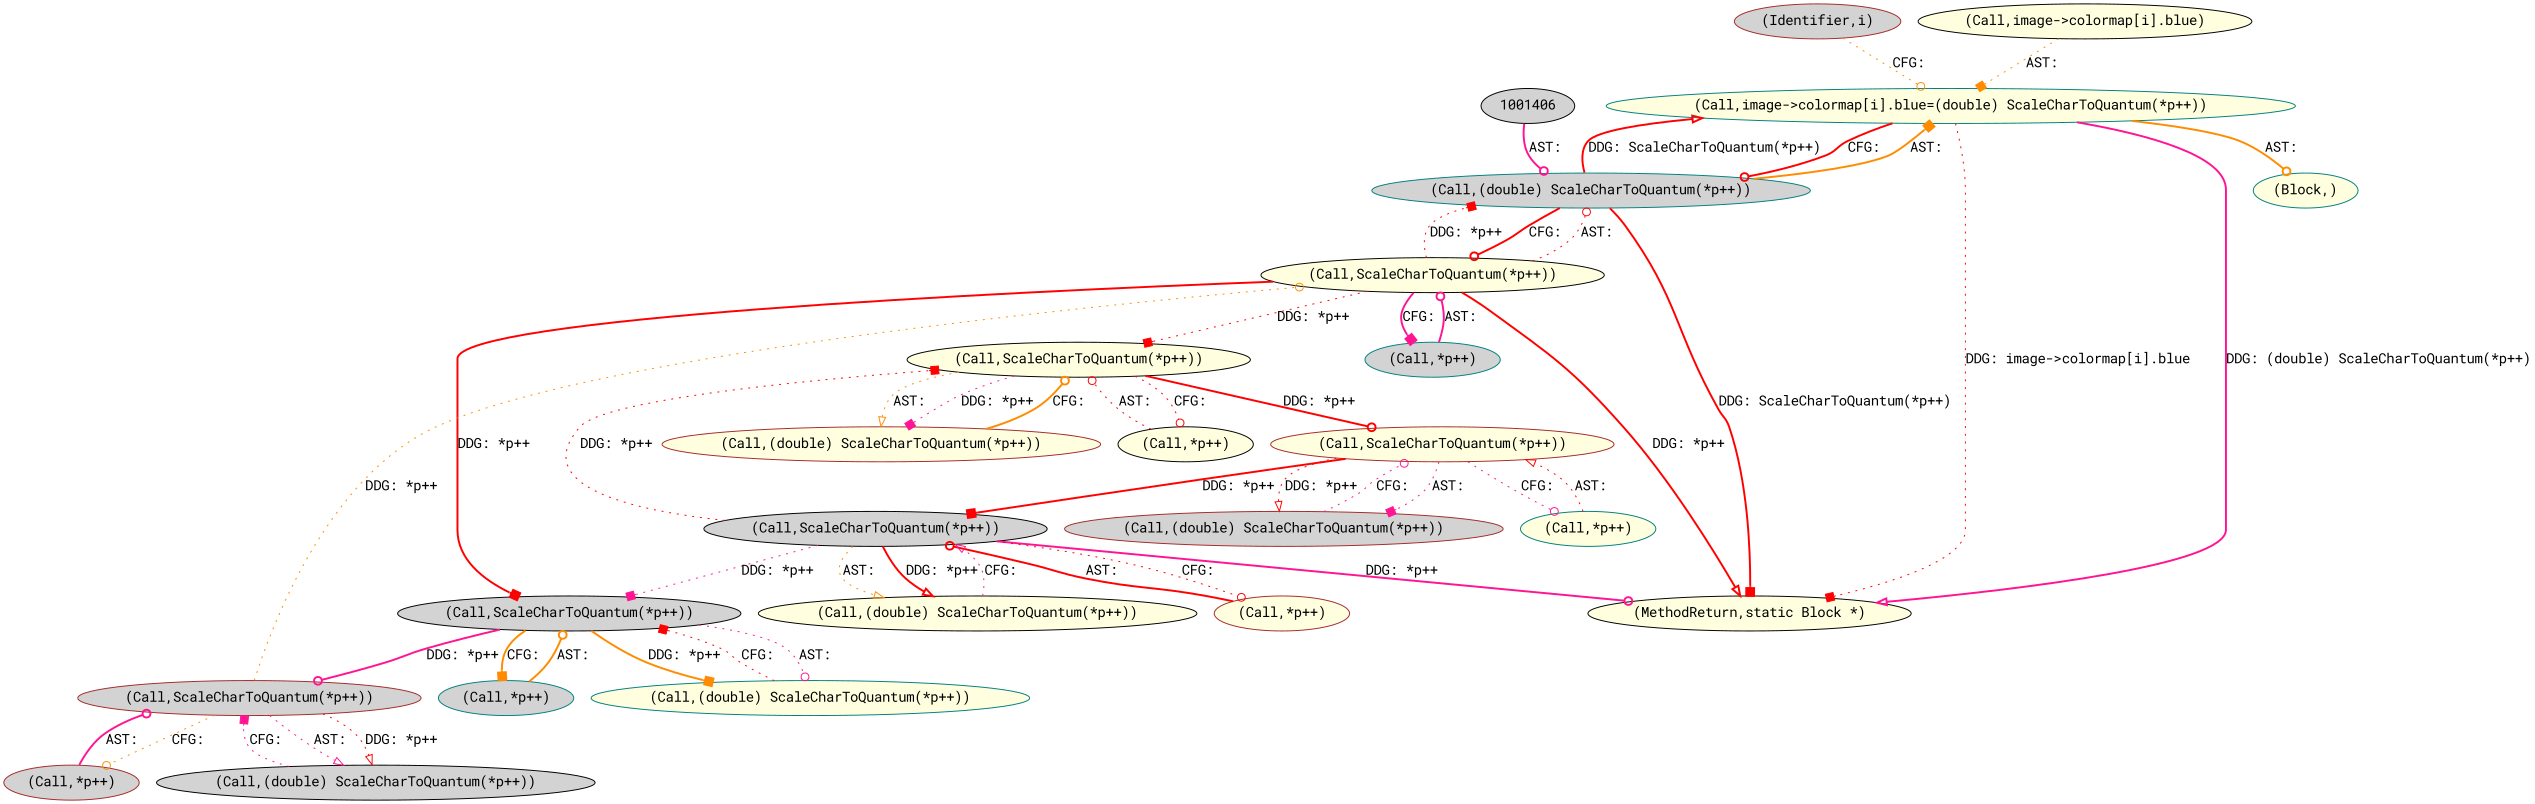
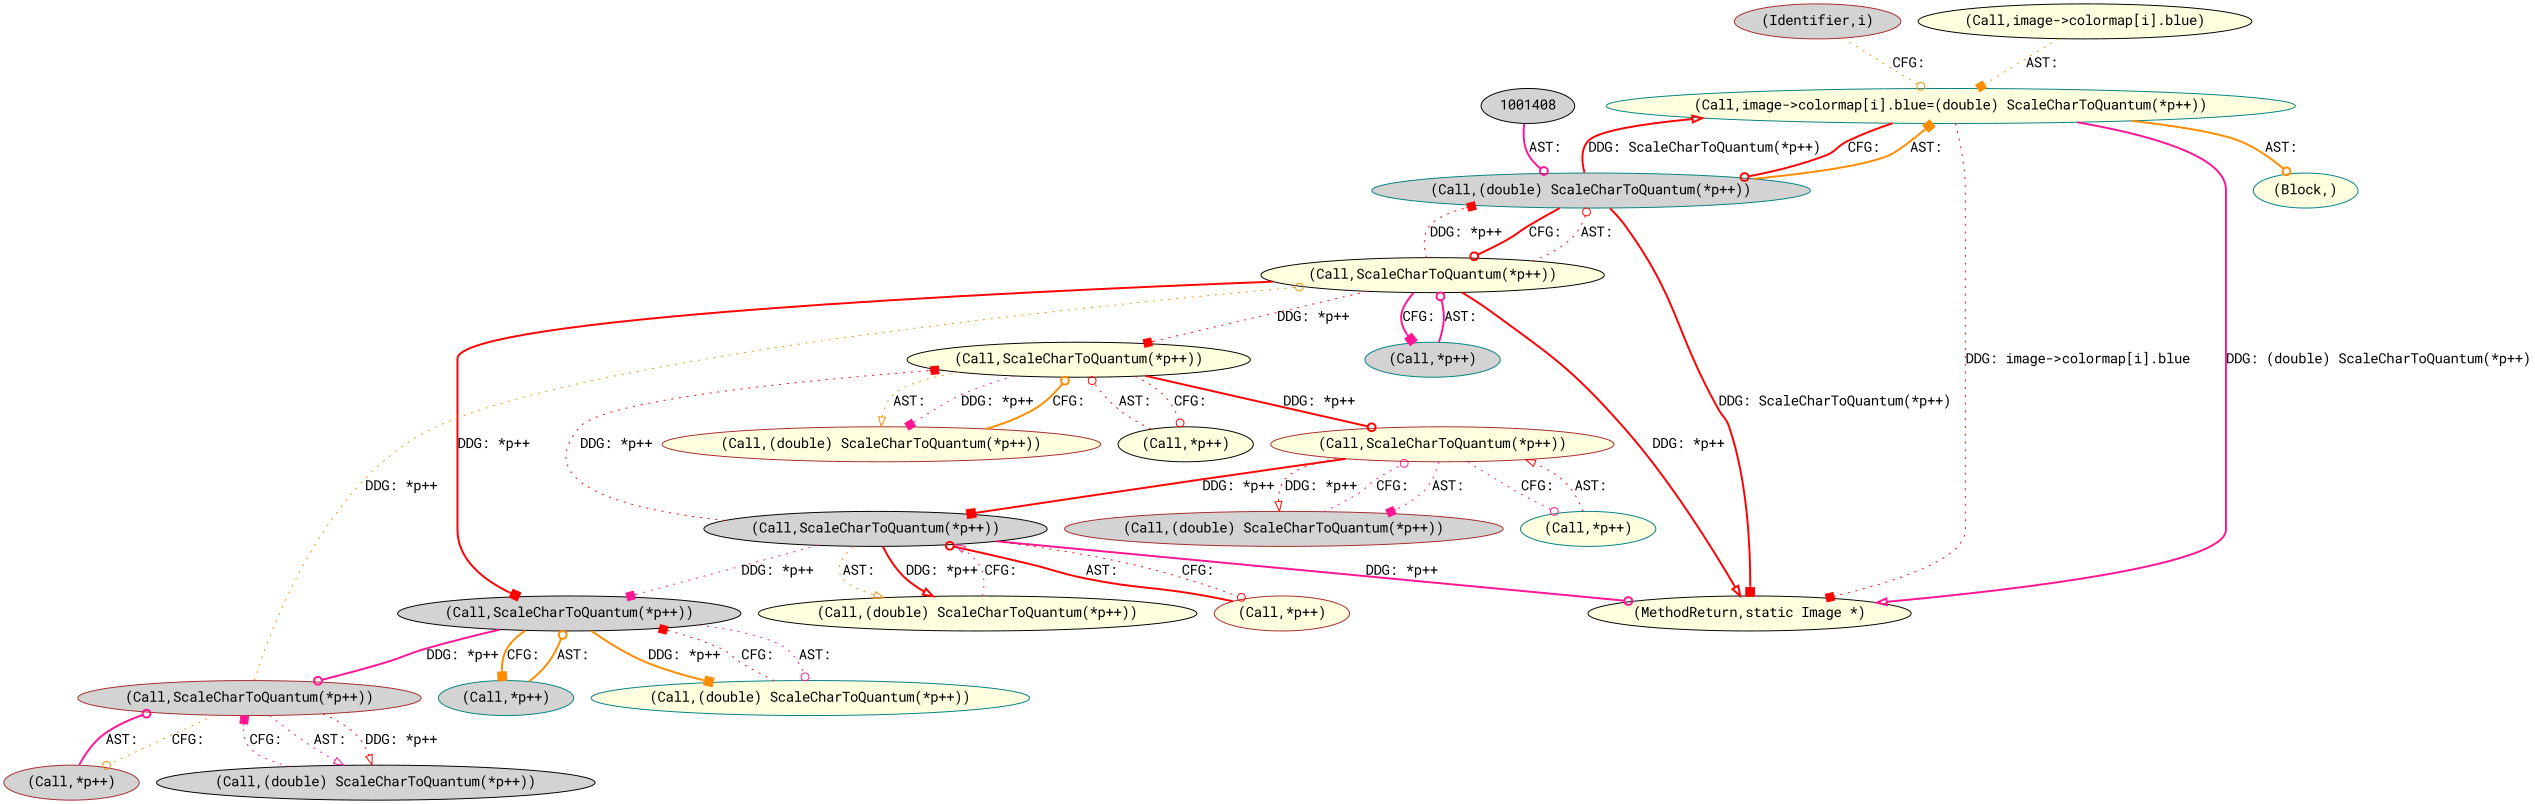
(1528, 106) -> (1528, 106)
(1750, 613) -> (1750, 613)
